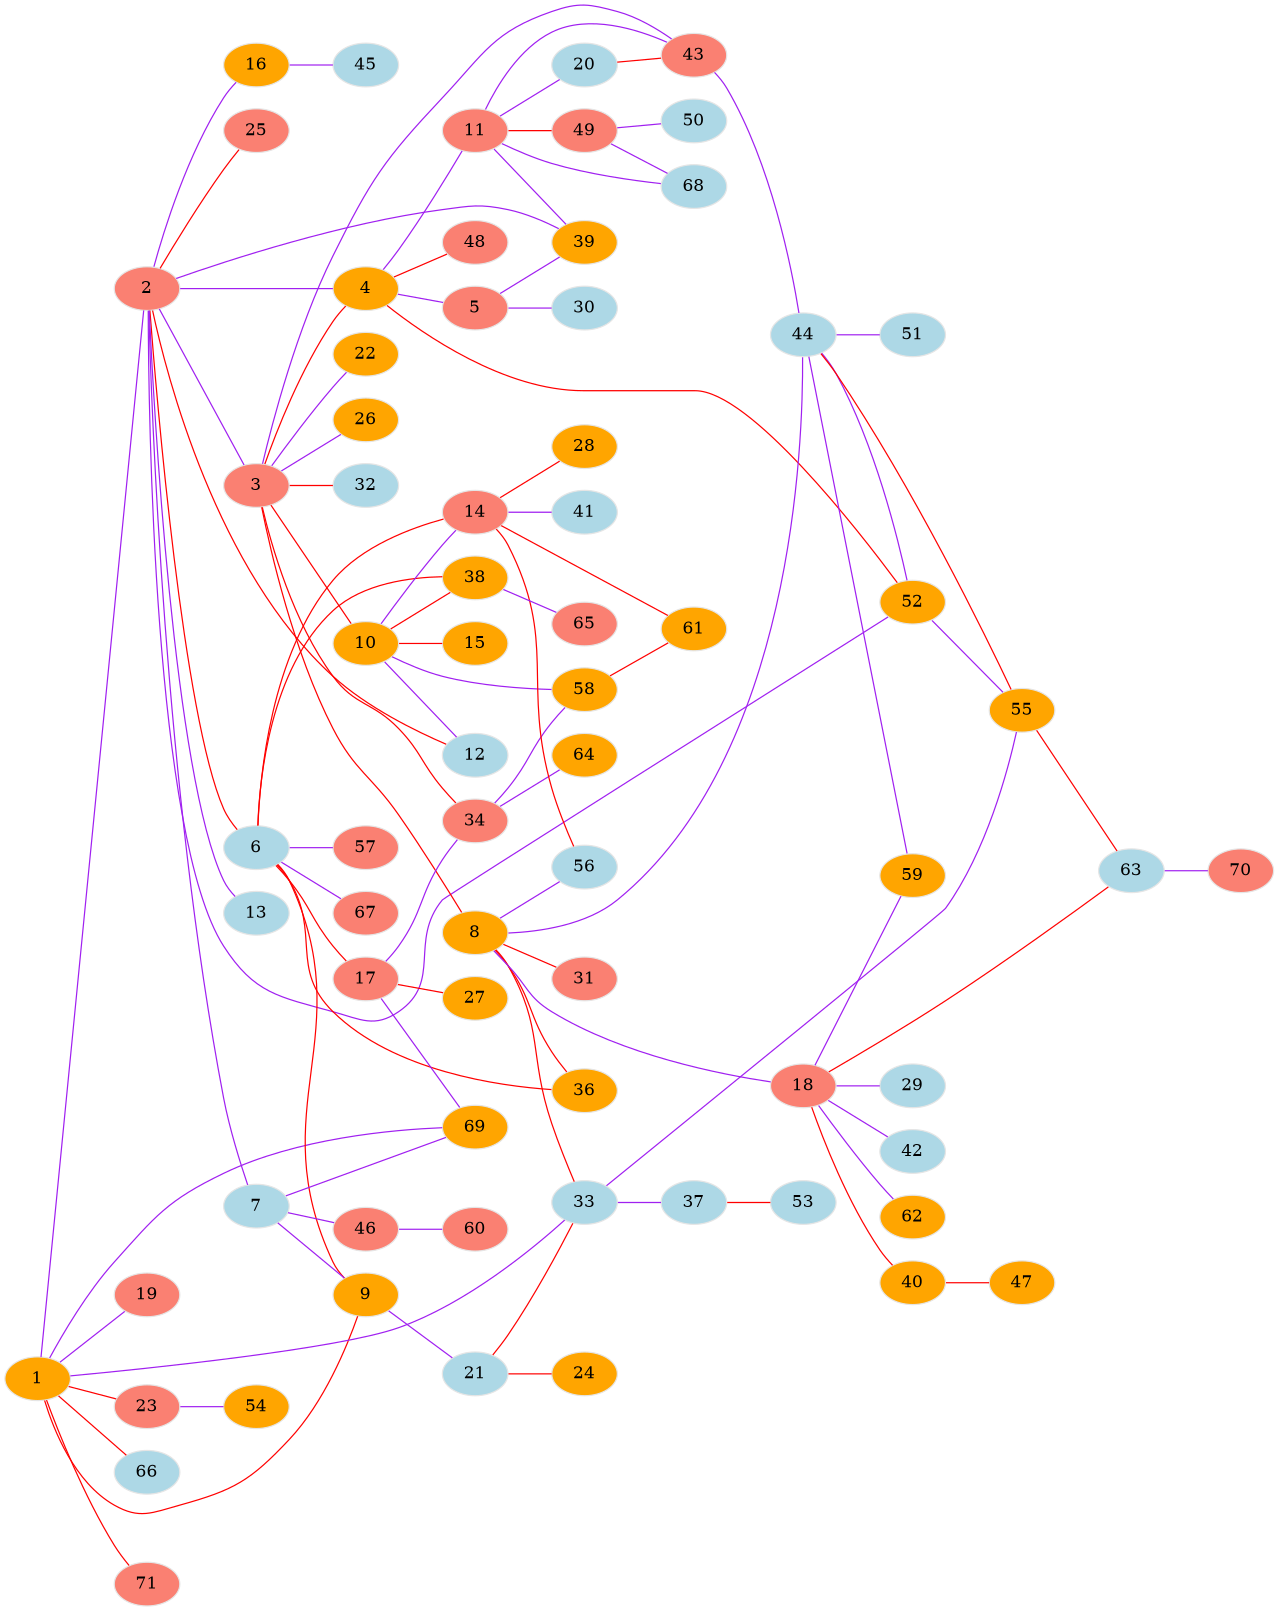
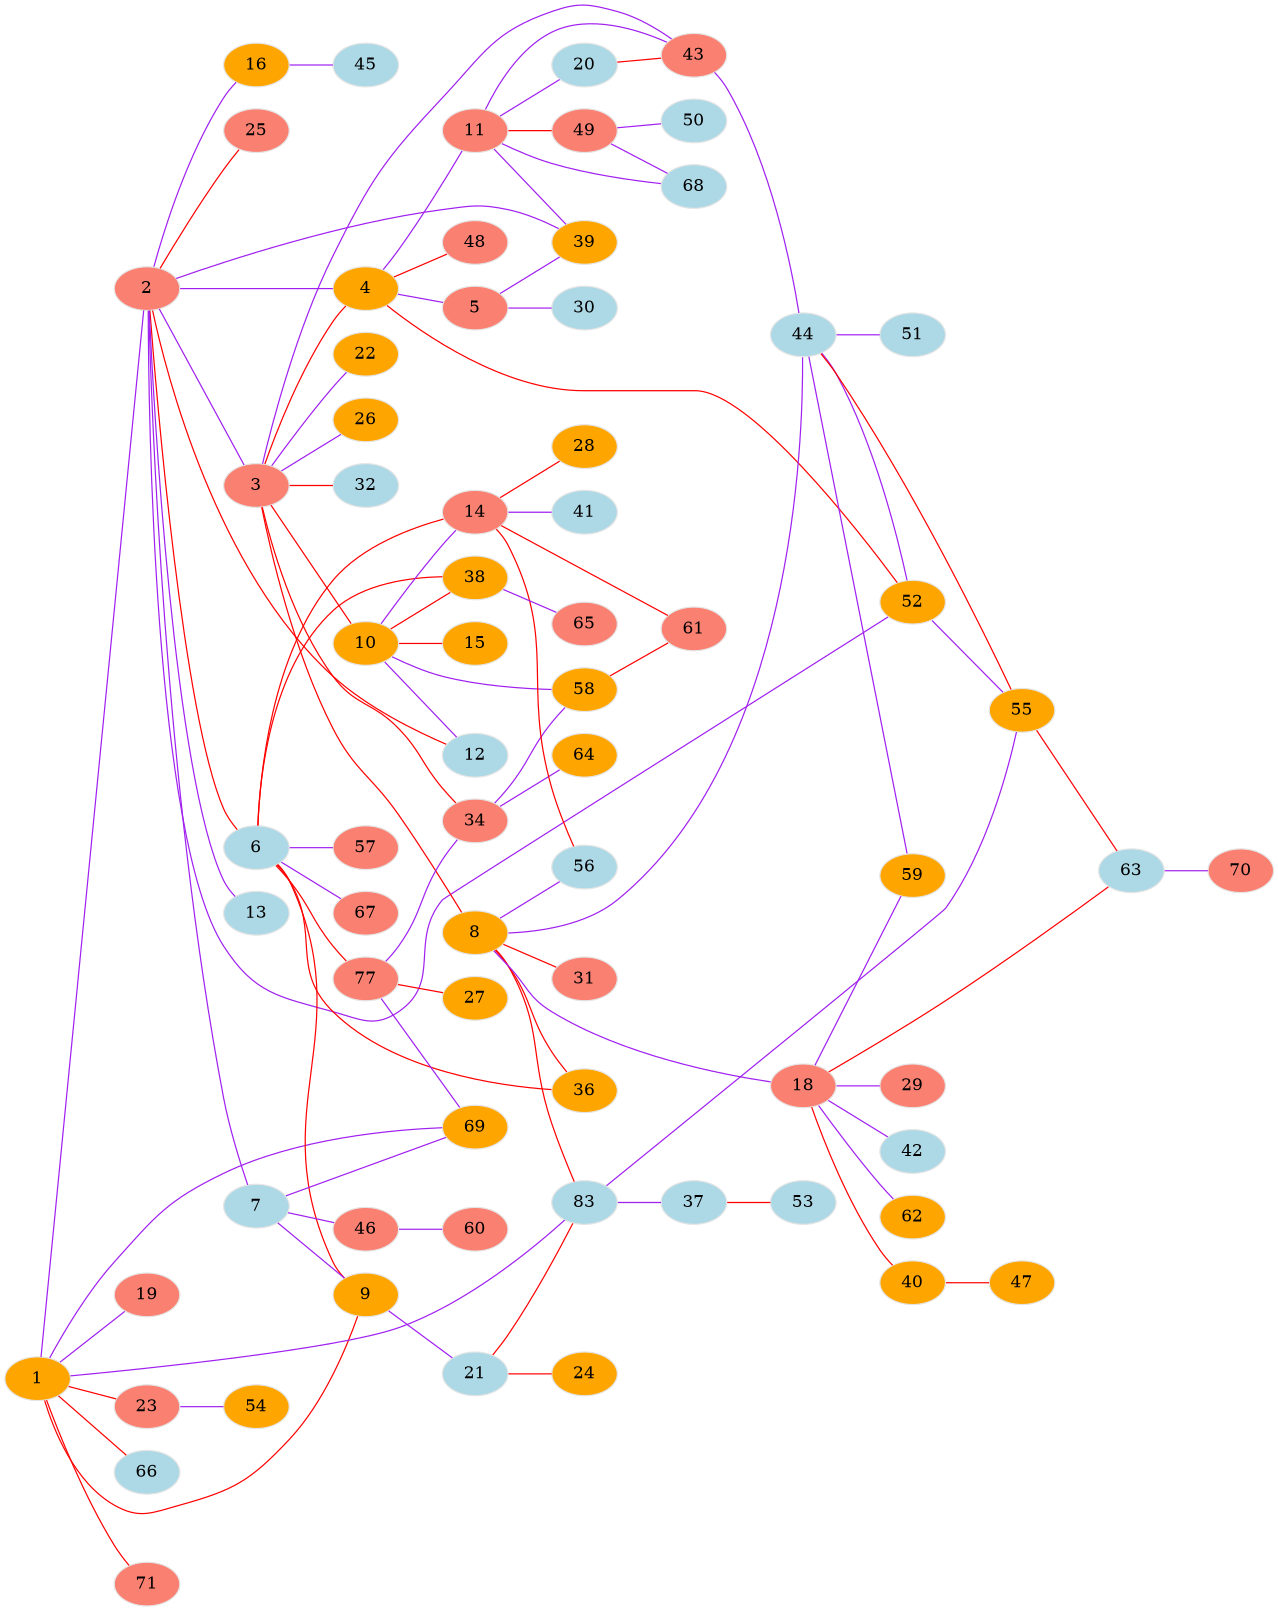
(694, 629) -> (694, 629)
(366, 979) -> (366, 979)
(913, 1086) -> (913, 1086)
(585, 1203) -> (585, 1203)
